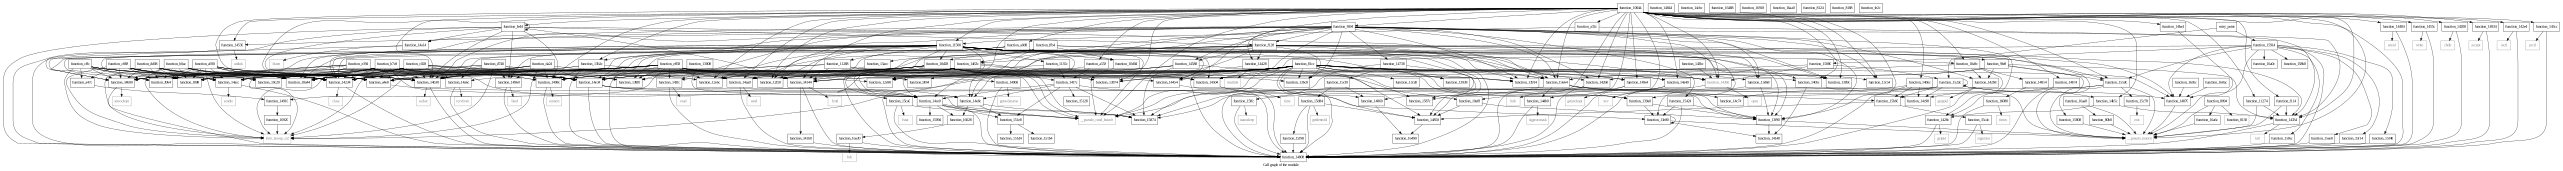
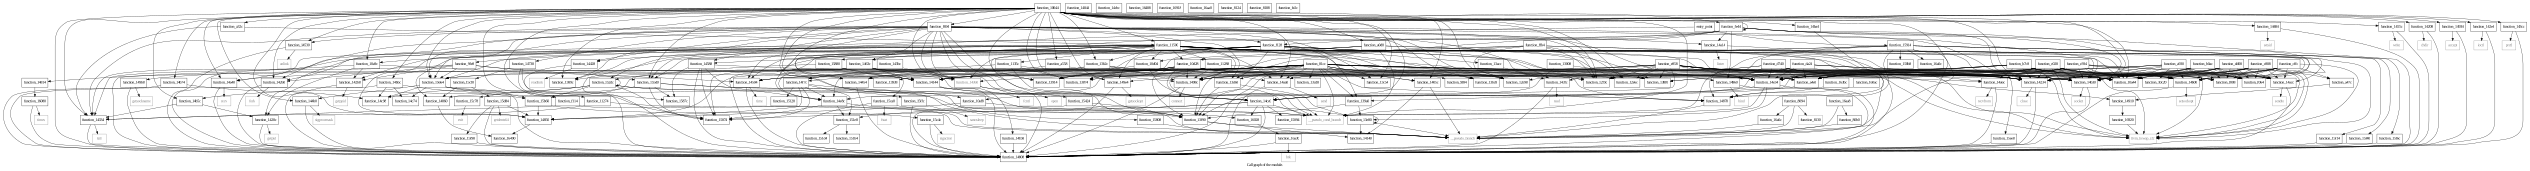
(151, 73) -> none
